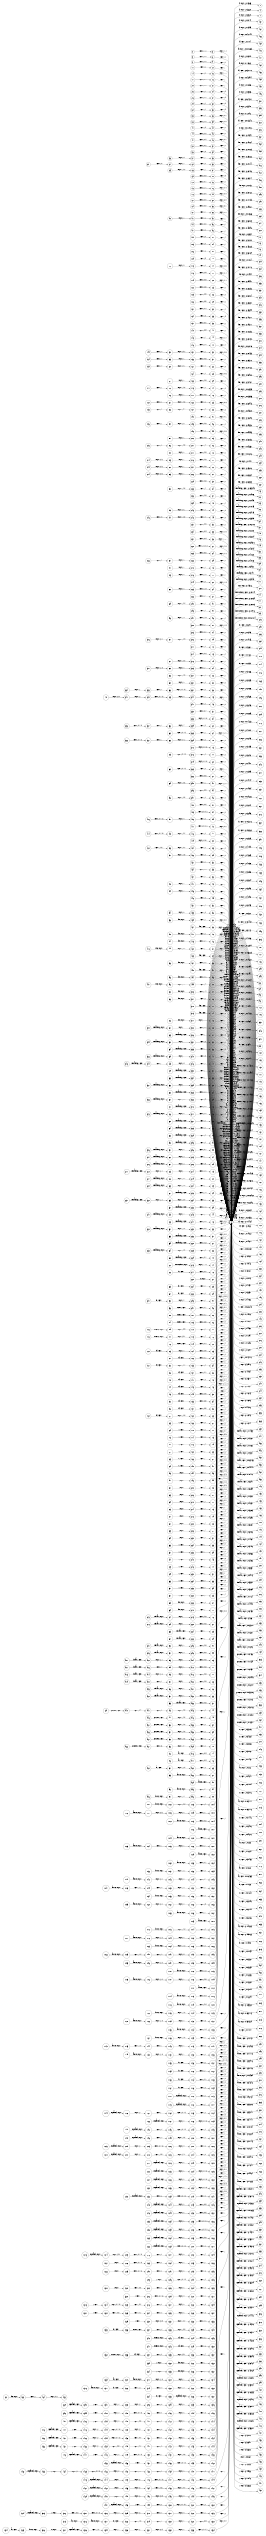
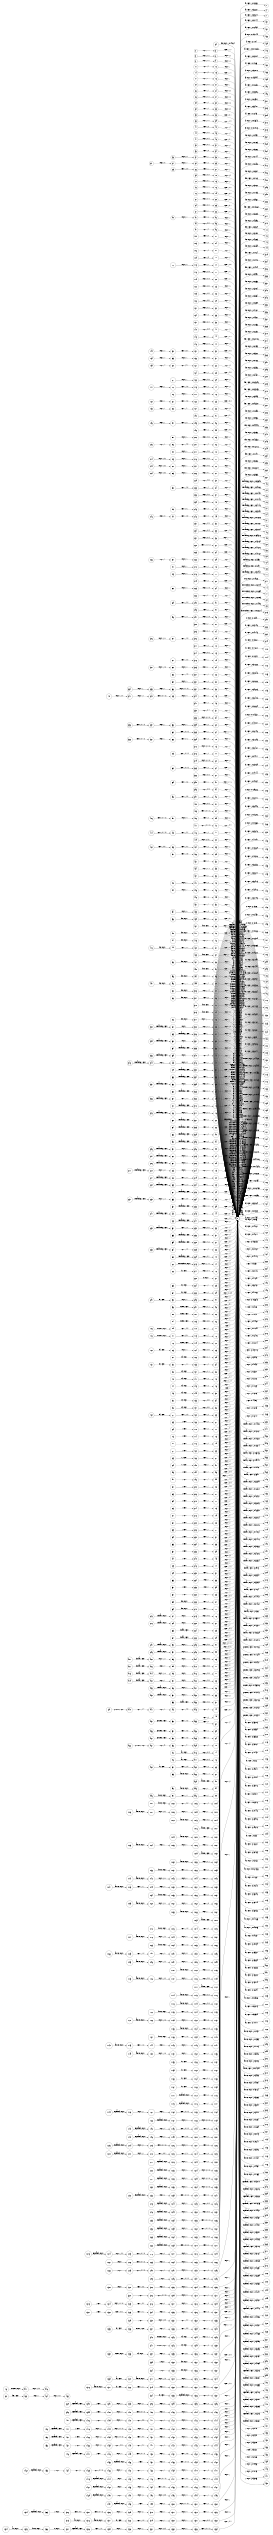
(232, 673) -> (237, 624)
(202, 1718) -> (205, 1719)
